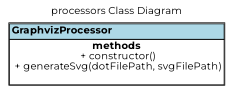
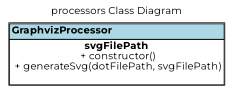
(117, 46) -> (117, 46)
